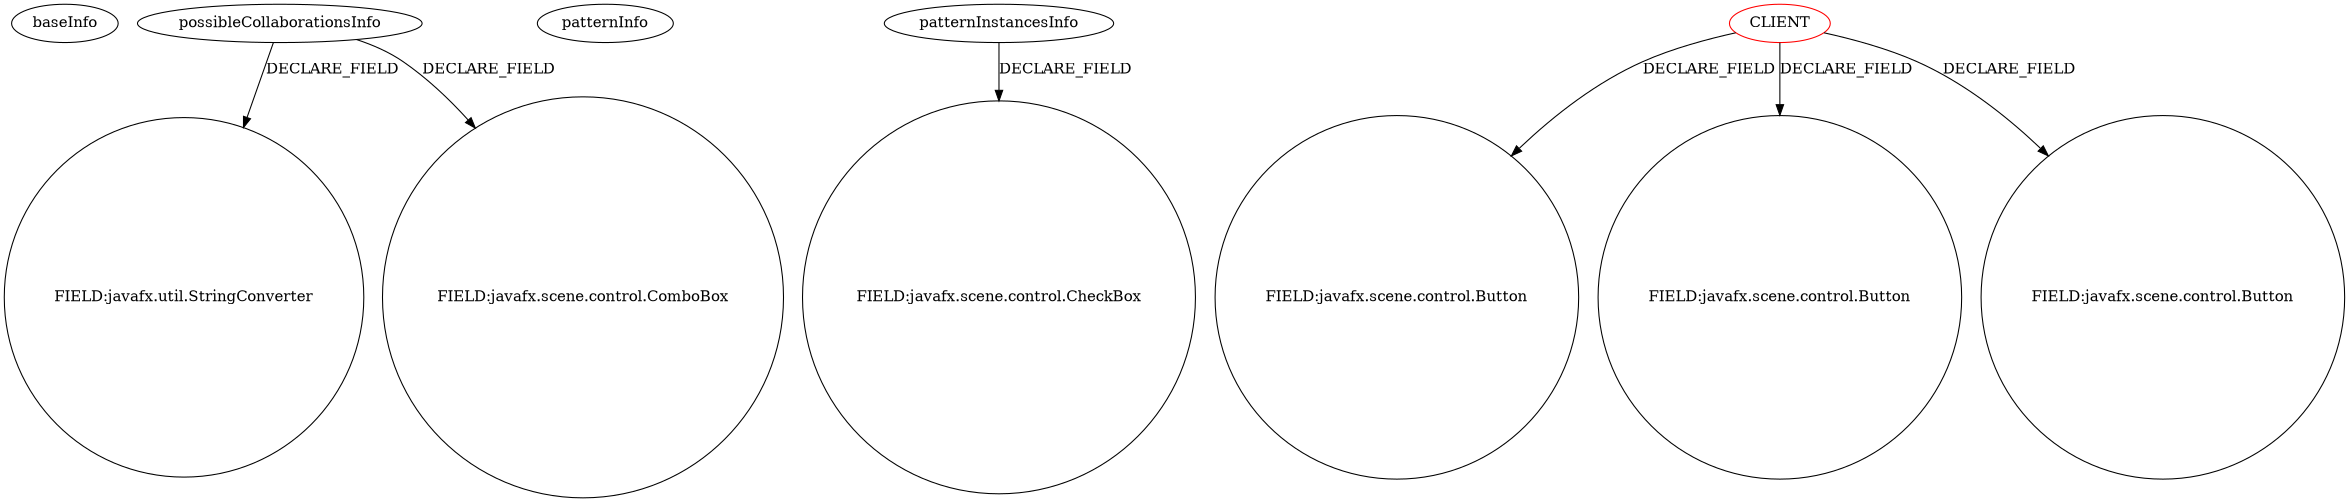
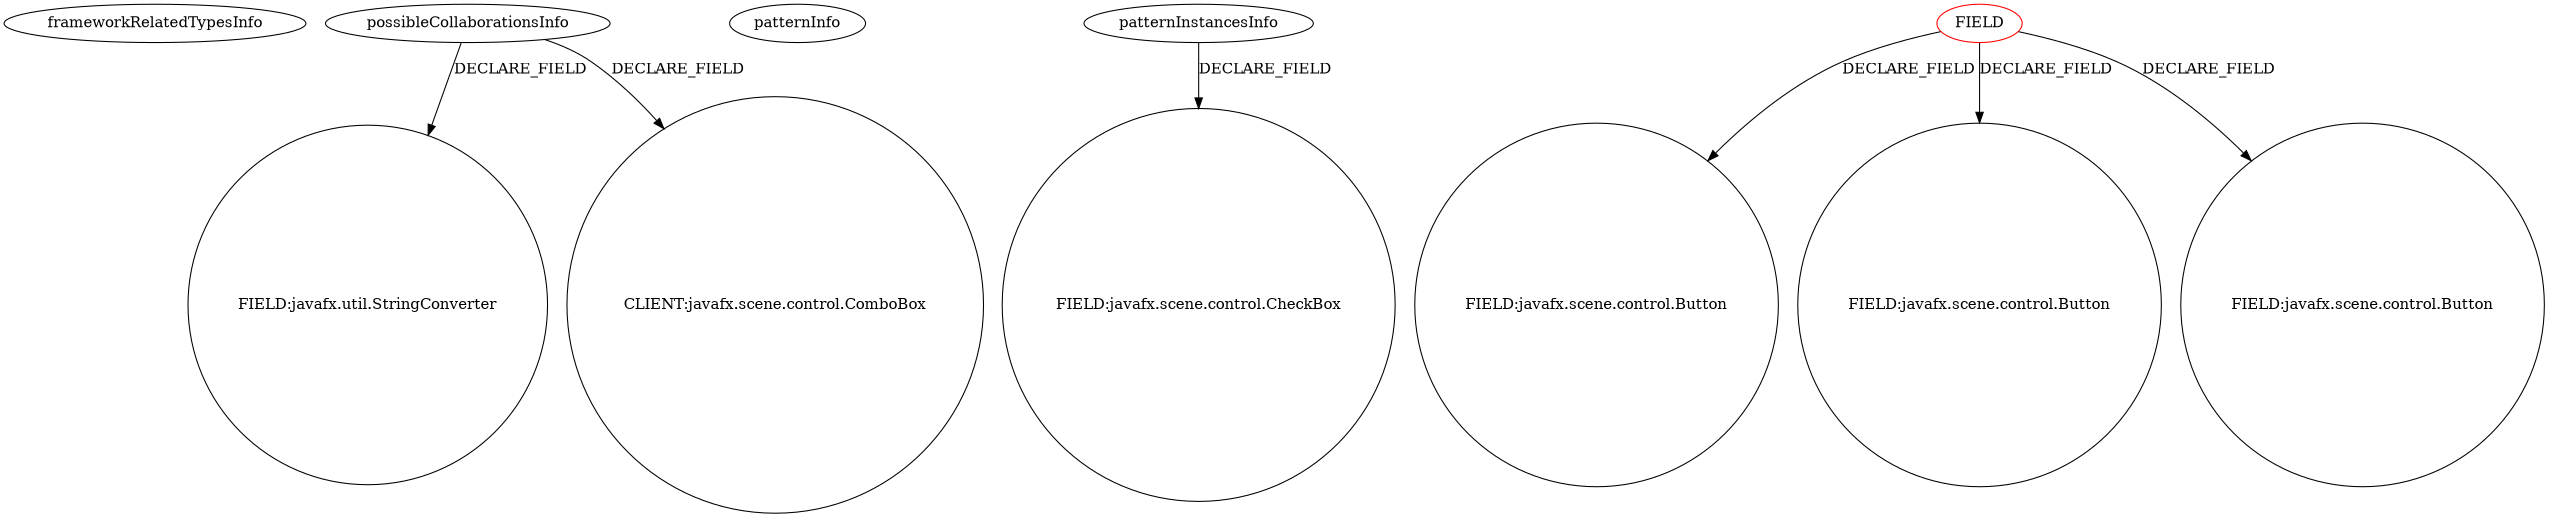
(65, 23) -> none
none -> (155, 23)
(1780, 23) -> (1980, 23)
(583, 297) -> (775, 305)
